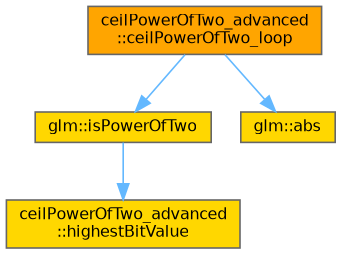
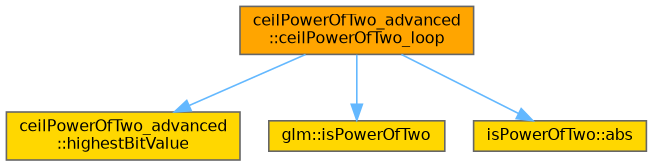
(288, 127) -> (560, 136)
(123, 163) -> (247, 80)
